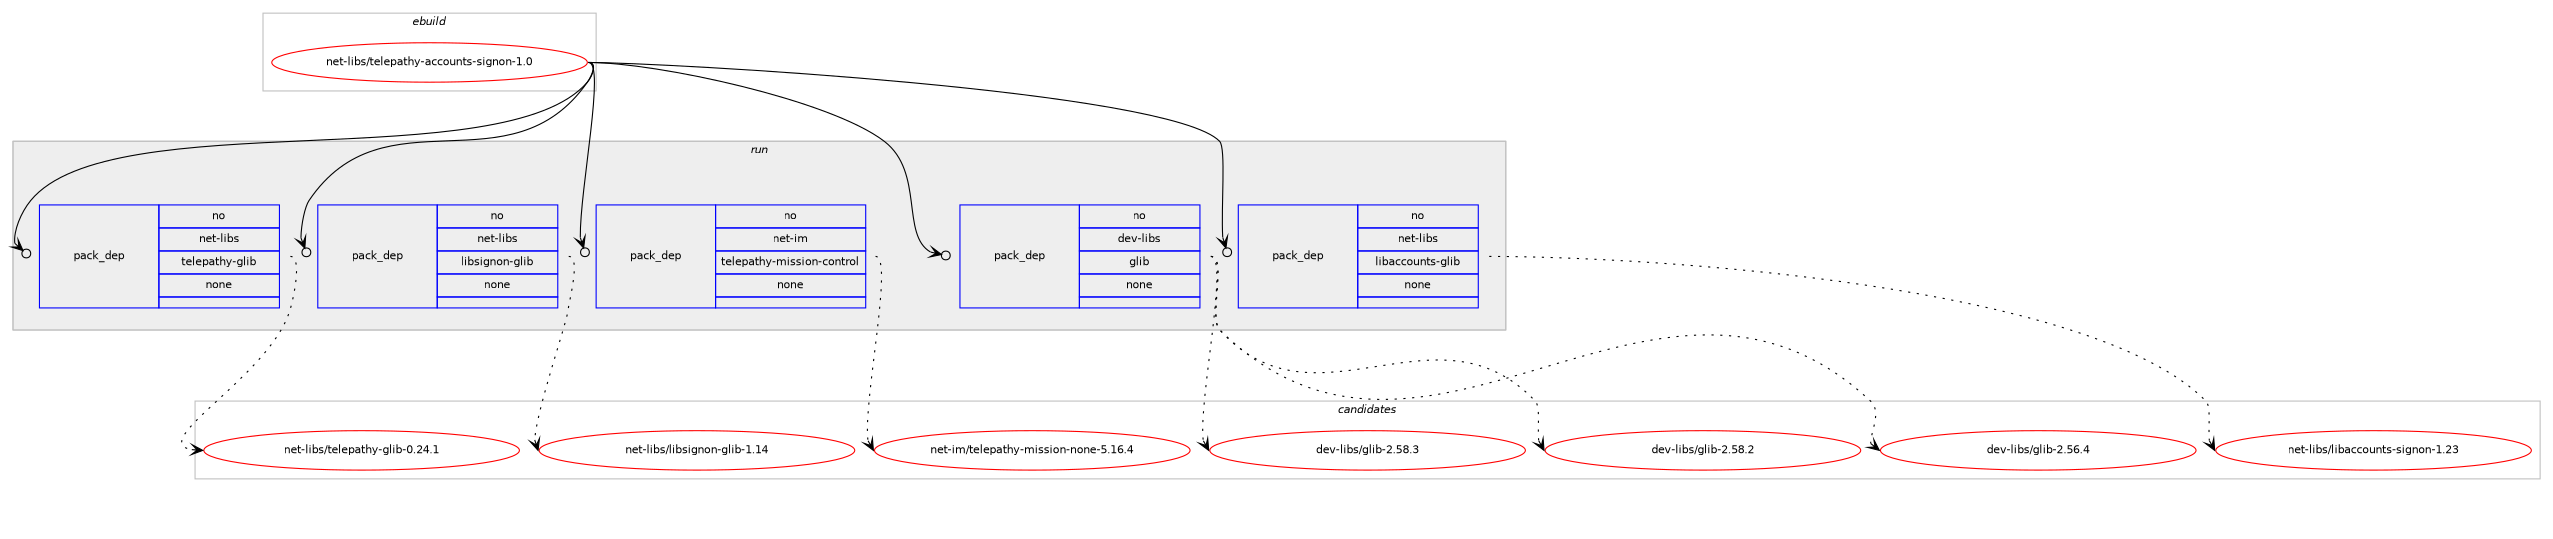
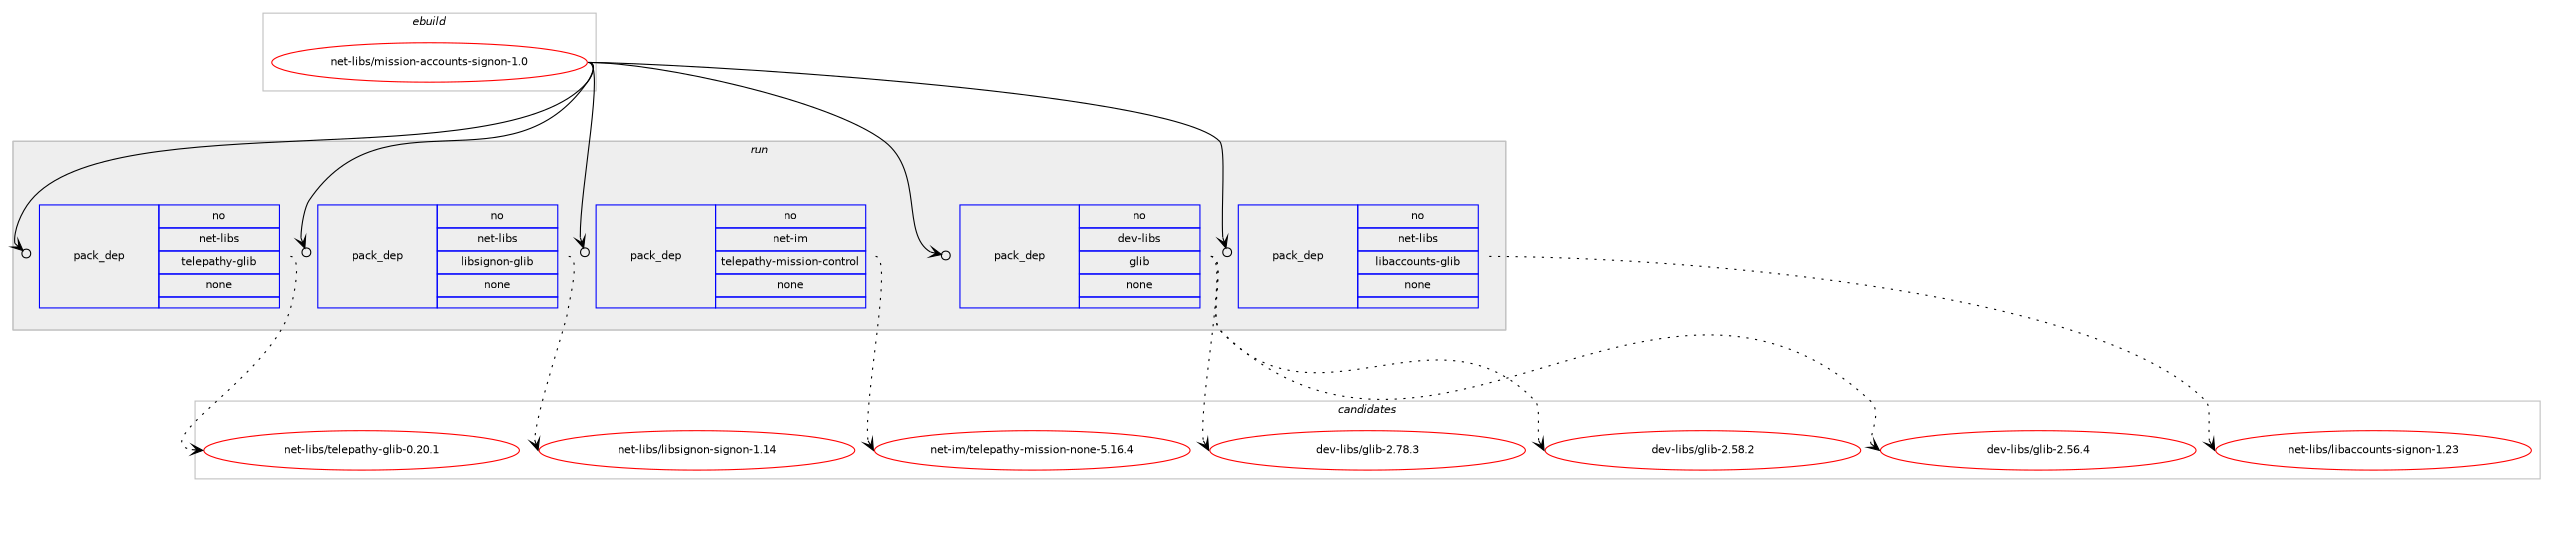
(430, 62) -> (430, 62)
(362, 450) -> (362, 450)
(697, 450) -> (697, 450)
(1368, 450) -> (1368, 450)
